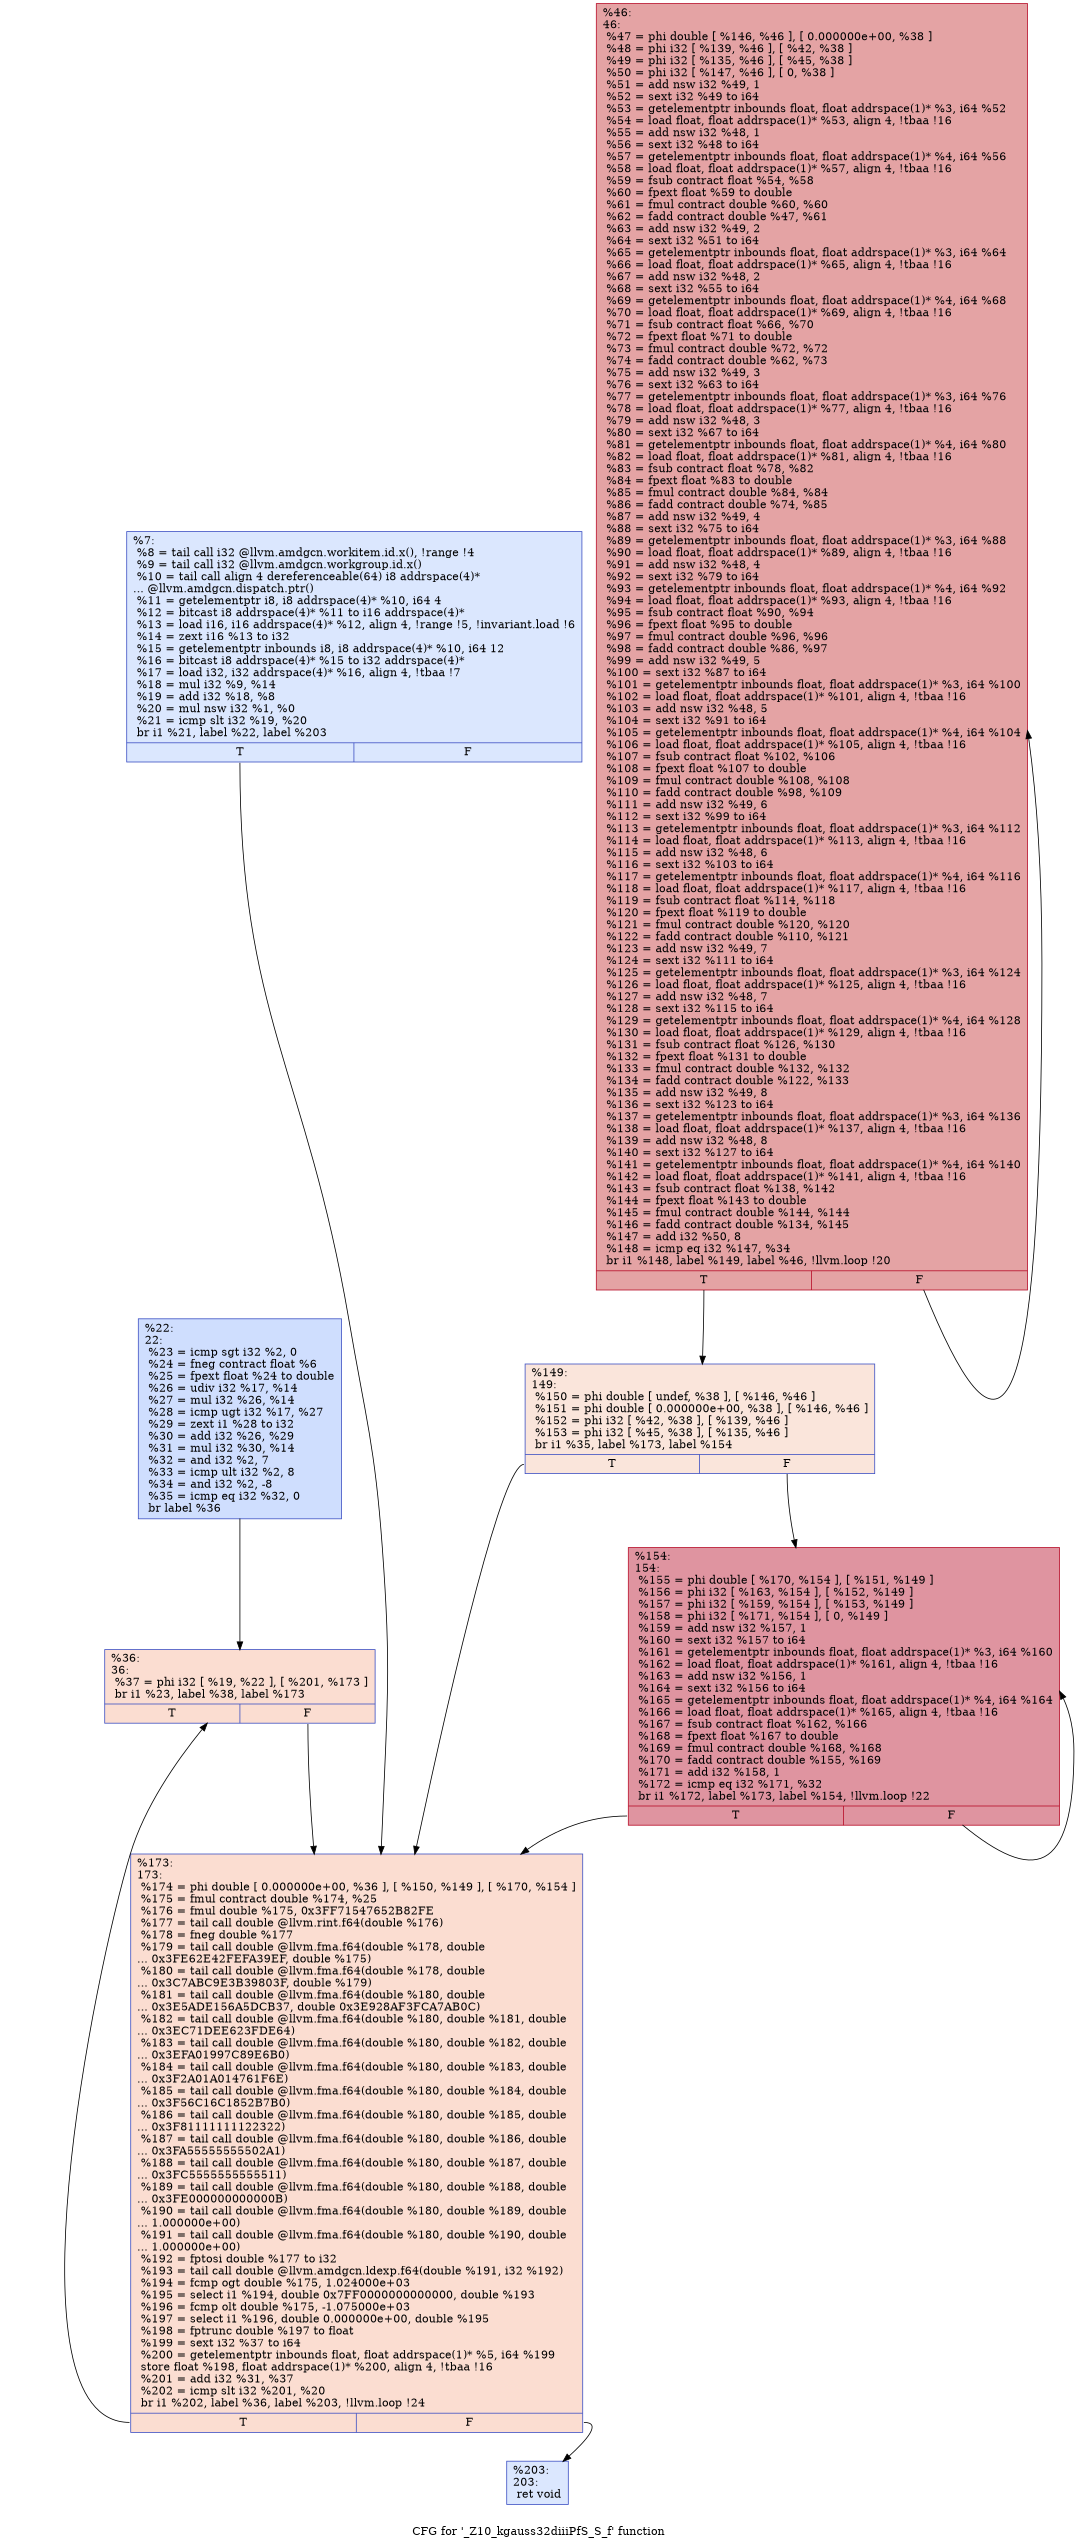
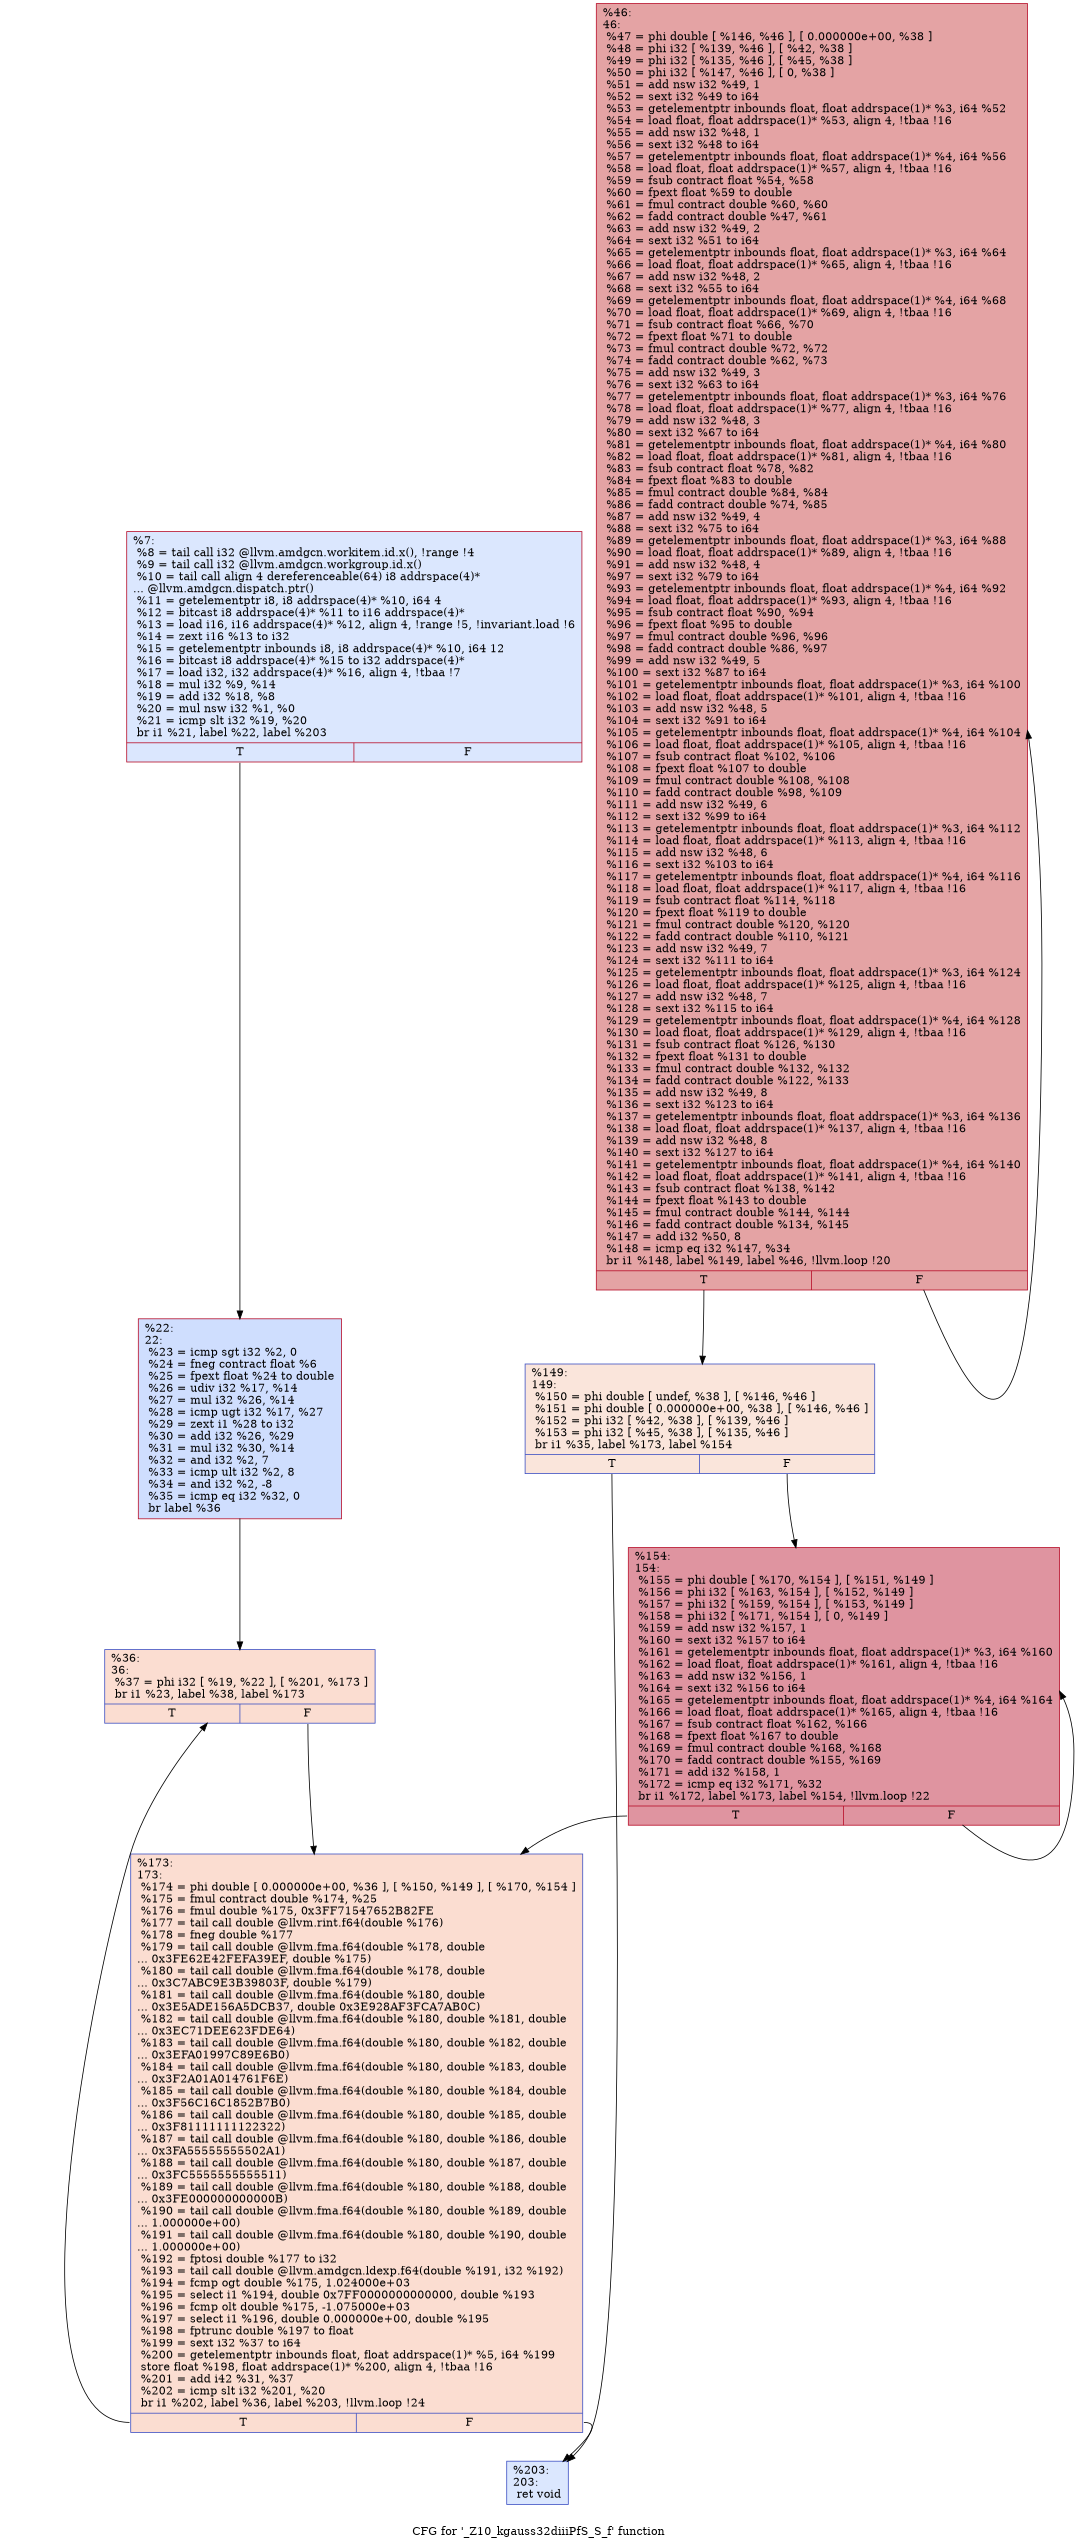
(681, 577) -> (681, 577)
(354, 647) -> (354, 647)
(345, 1300) -> (240, 1037)
(240, 1419) -> (240, 1419)
(461, 1652) -> (617, 1969)
(216, 2379) -> (216, 2379)
